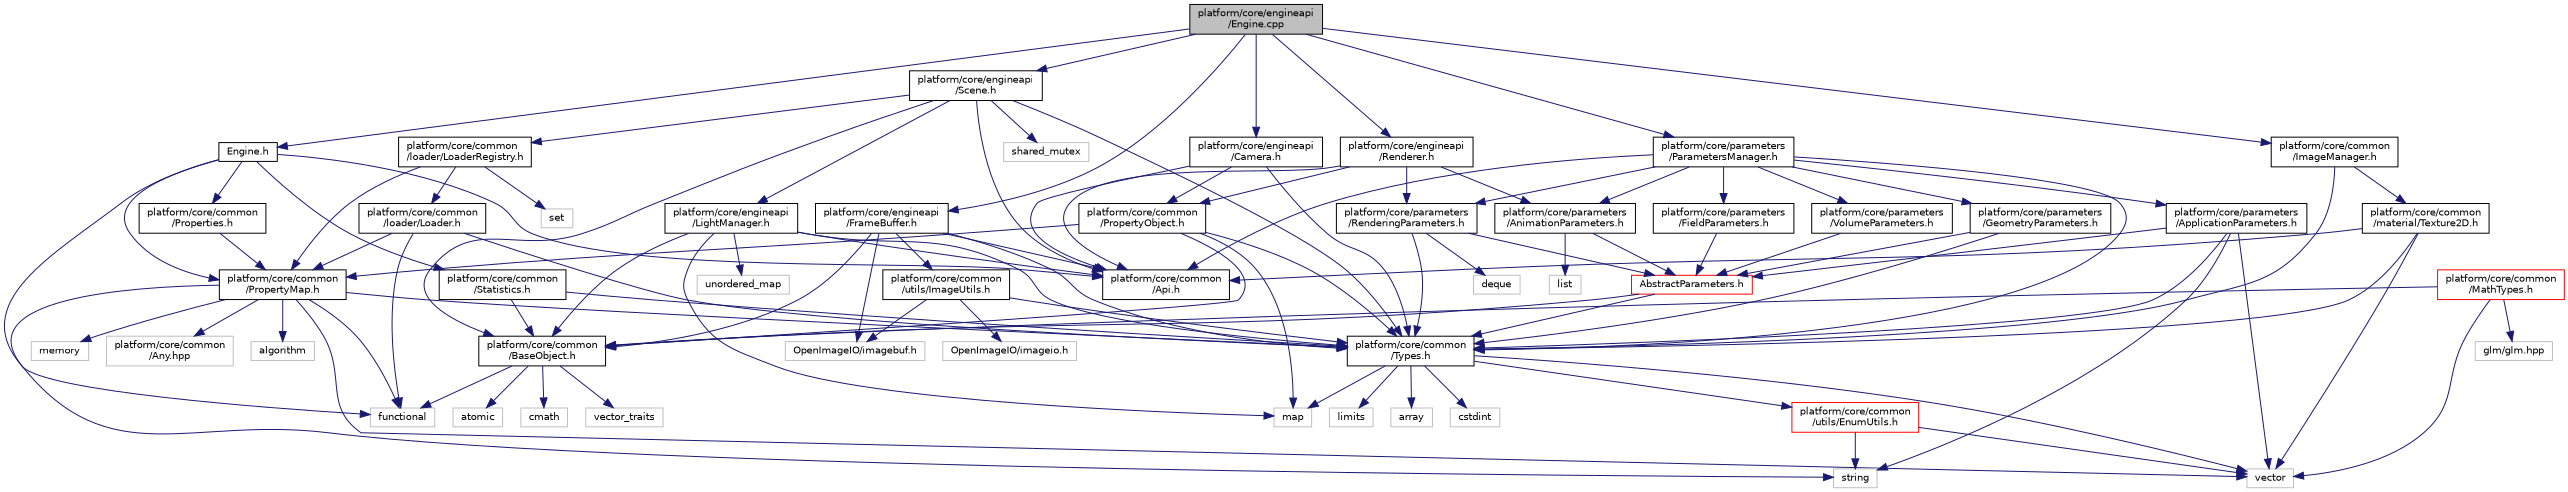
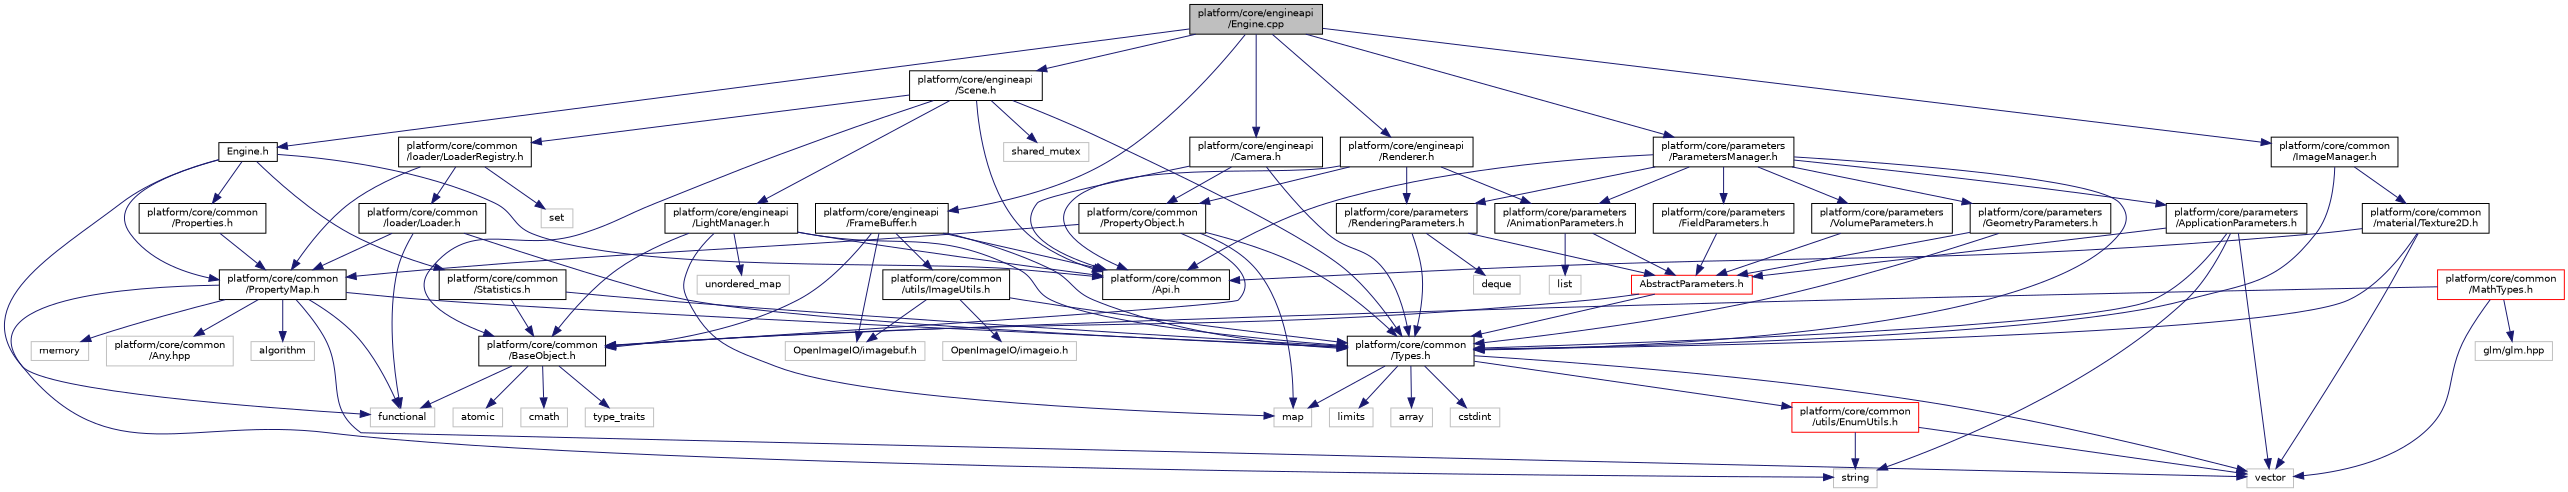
(624, 417) -> (619, 417)
